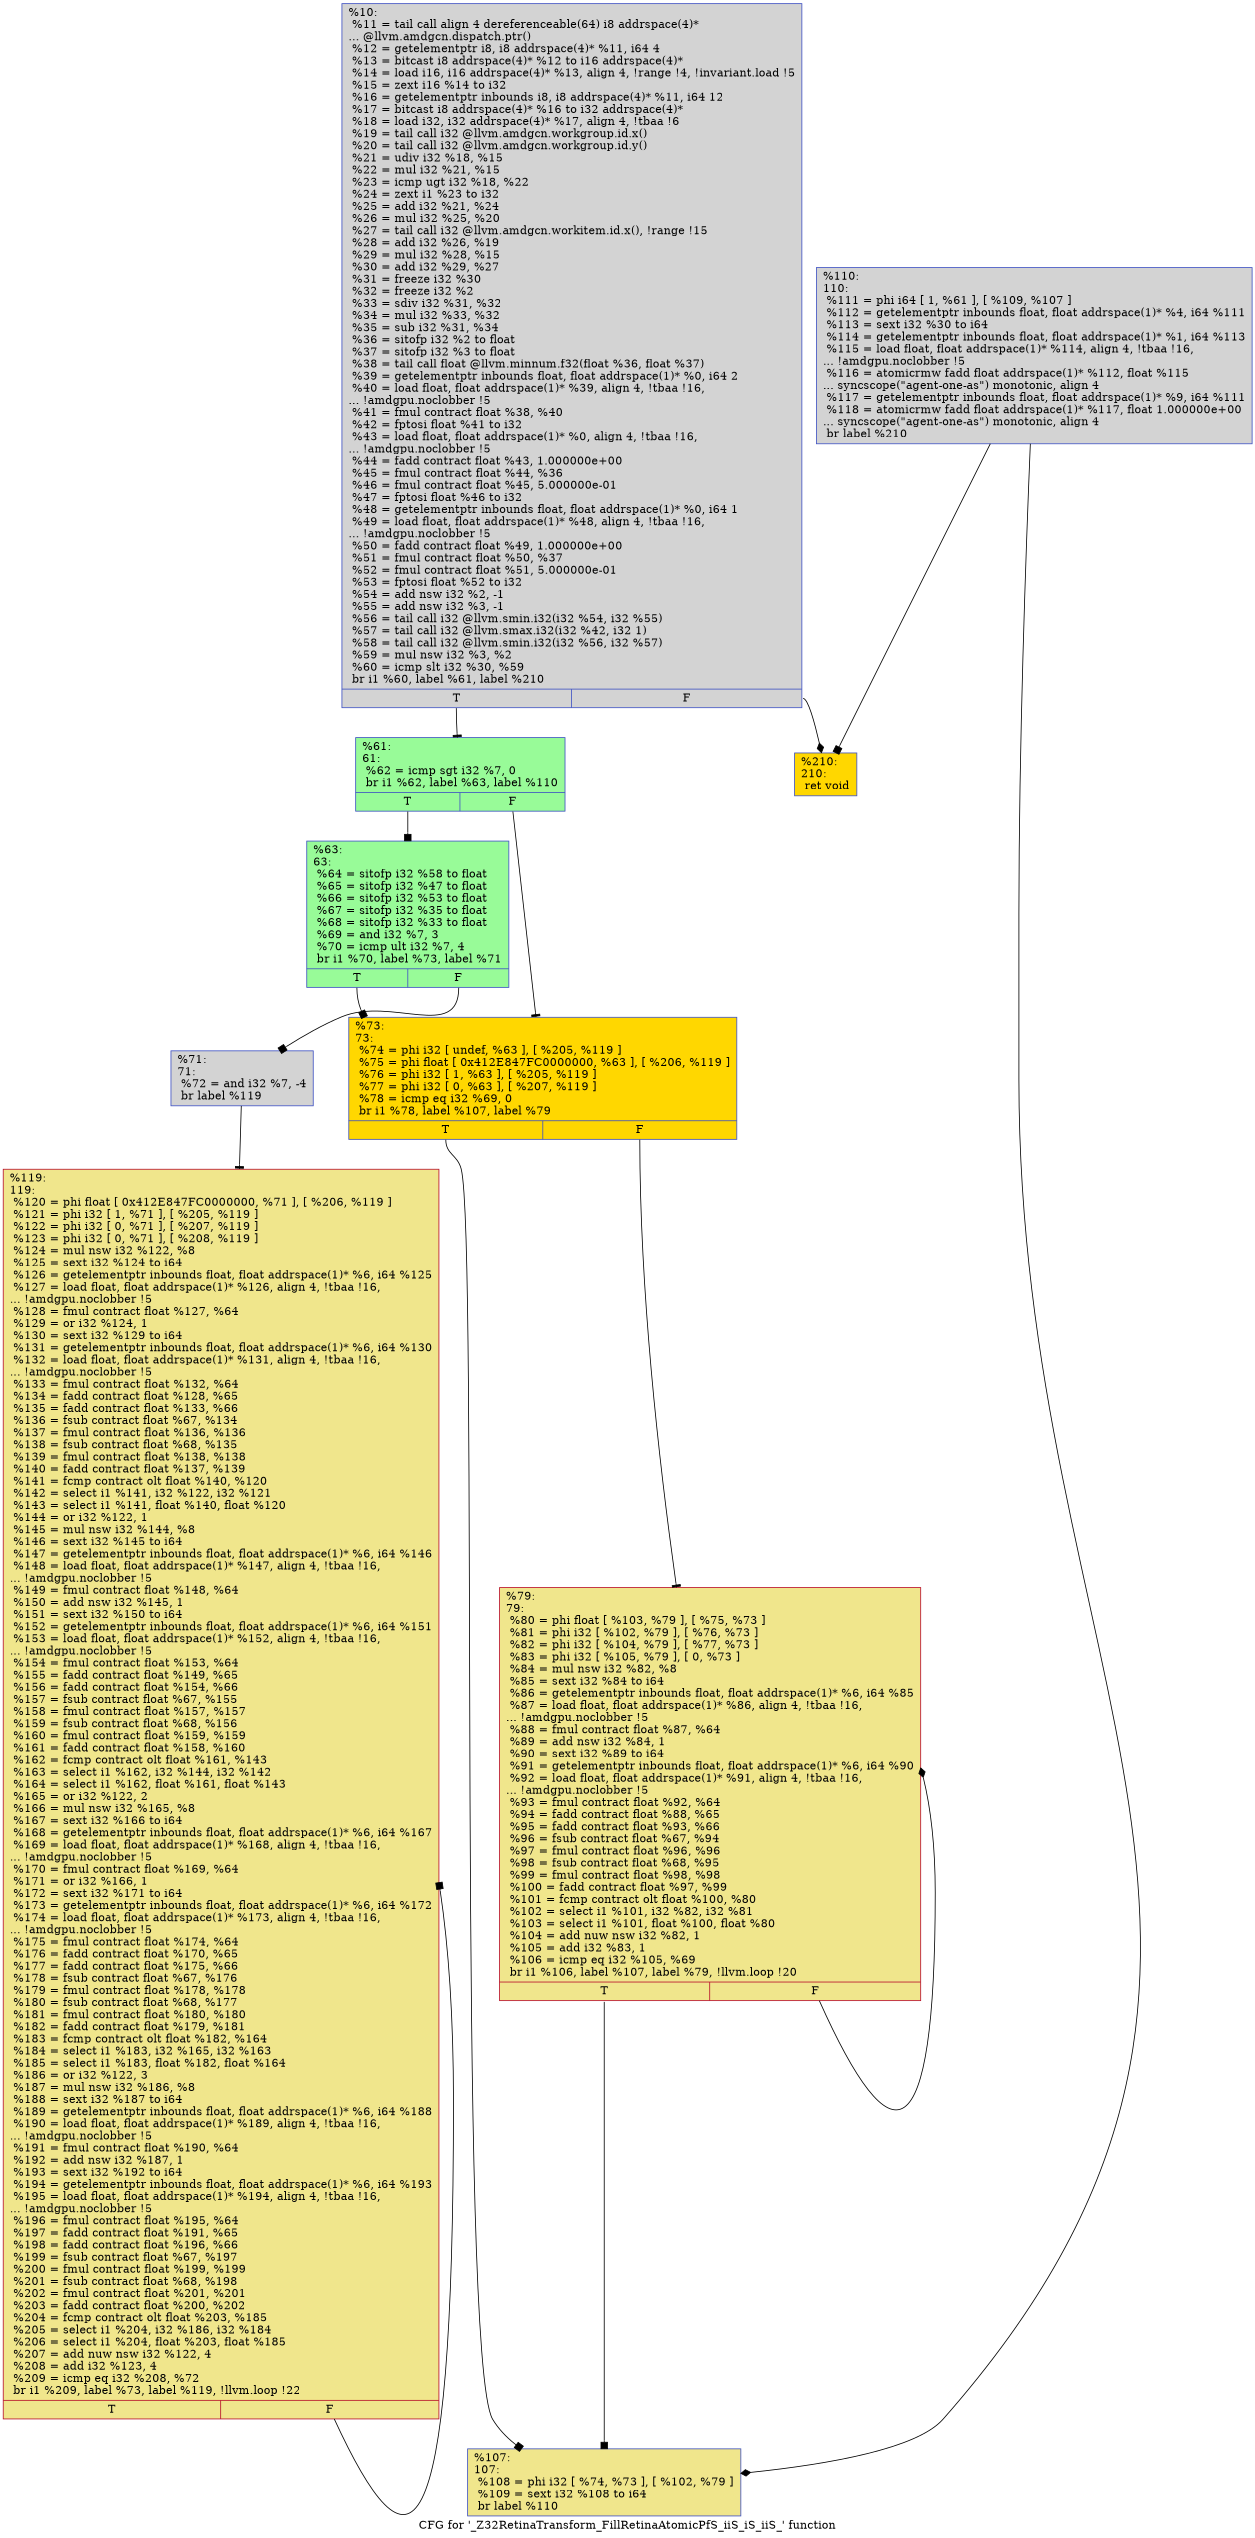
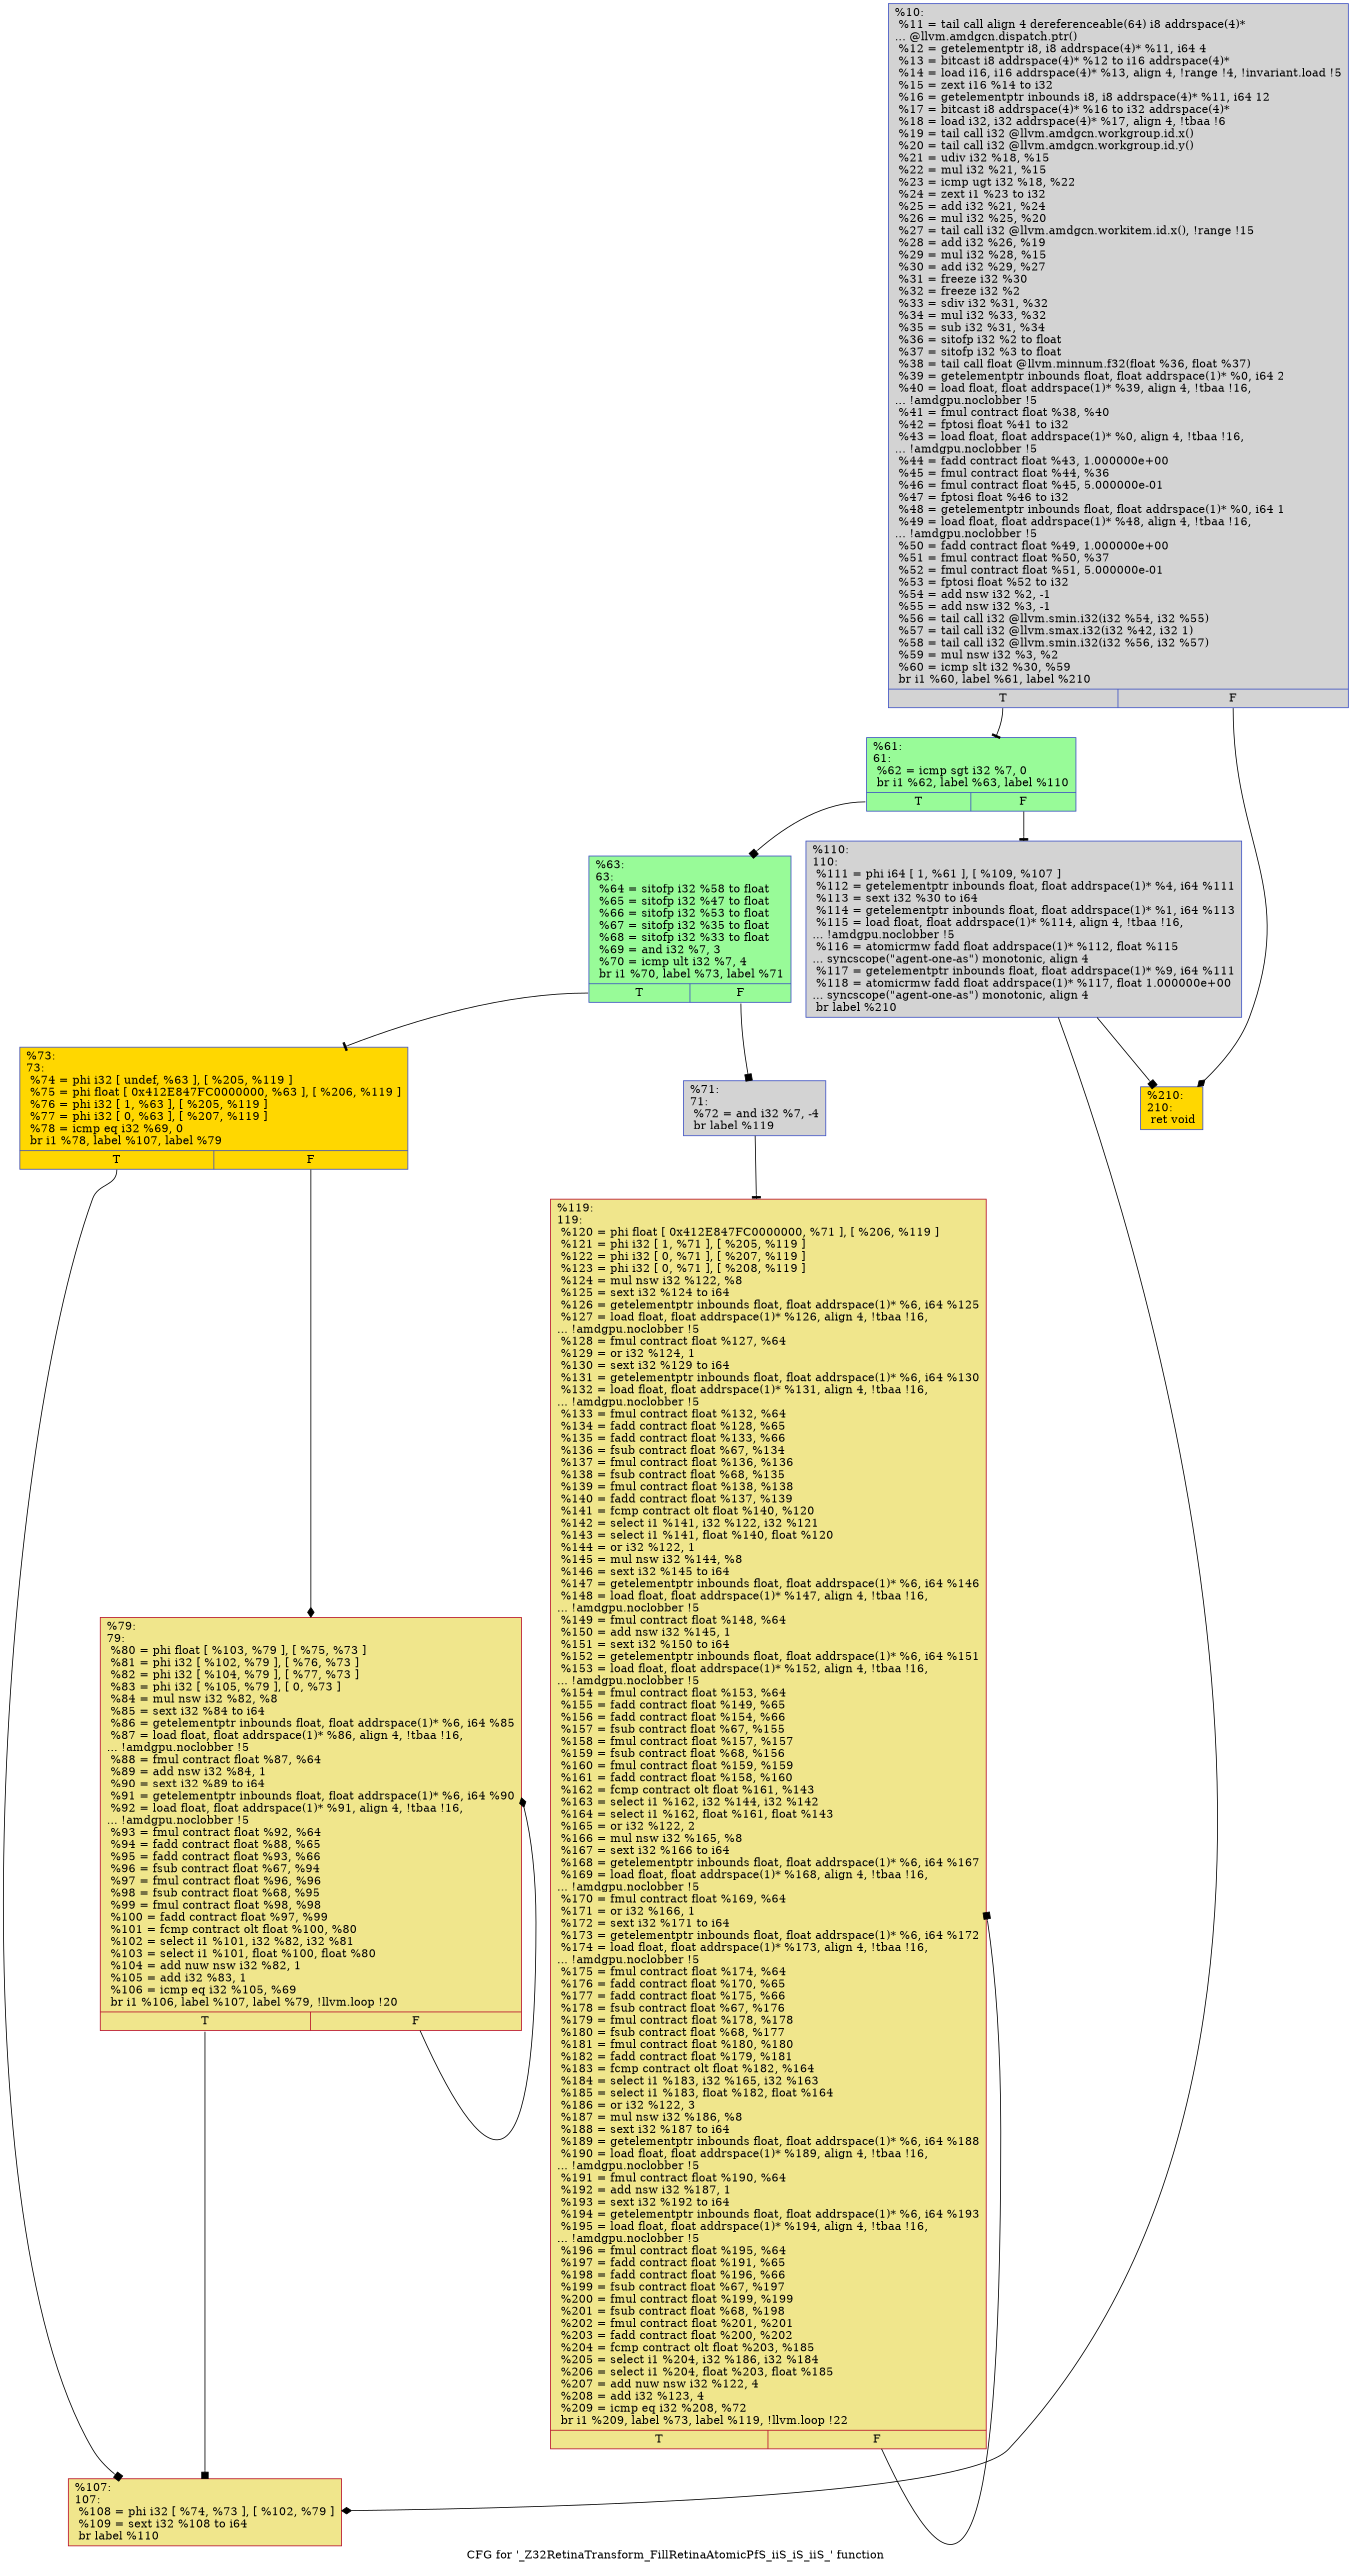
(524, 912) -> (1024, 824)
(358, 999) -> (466, 1009)
(651, 1362) -> (311, 1388)
(604, 2482) -> (205, 2512)
